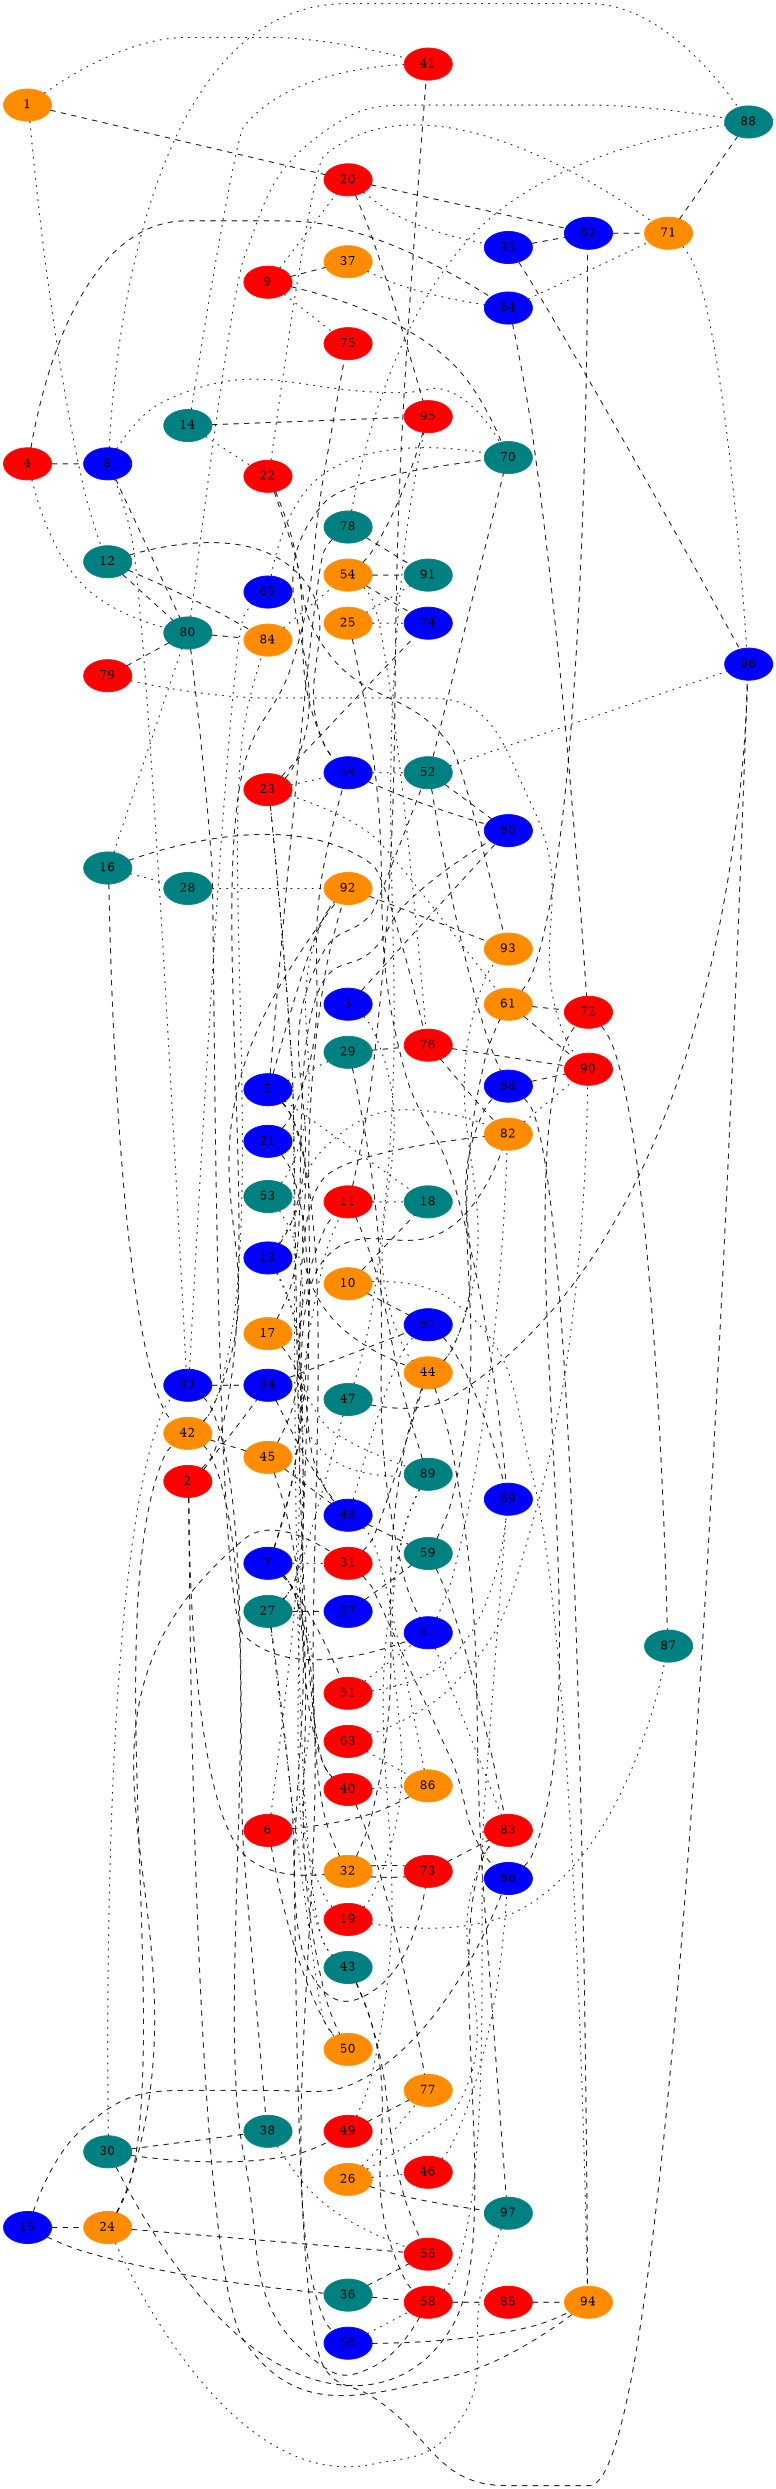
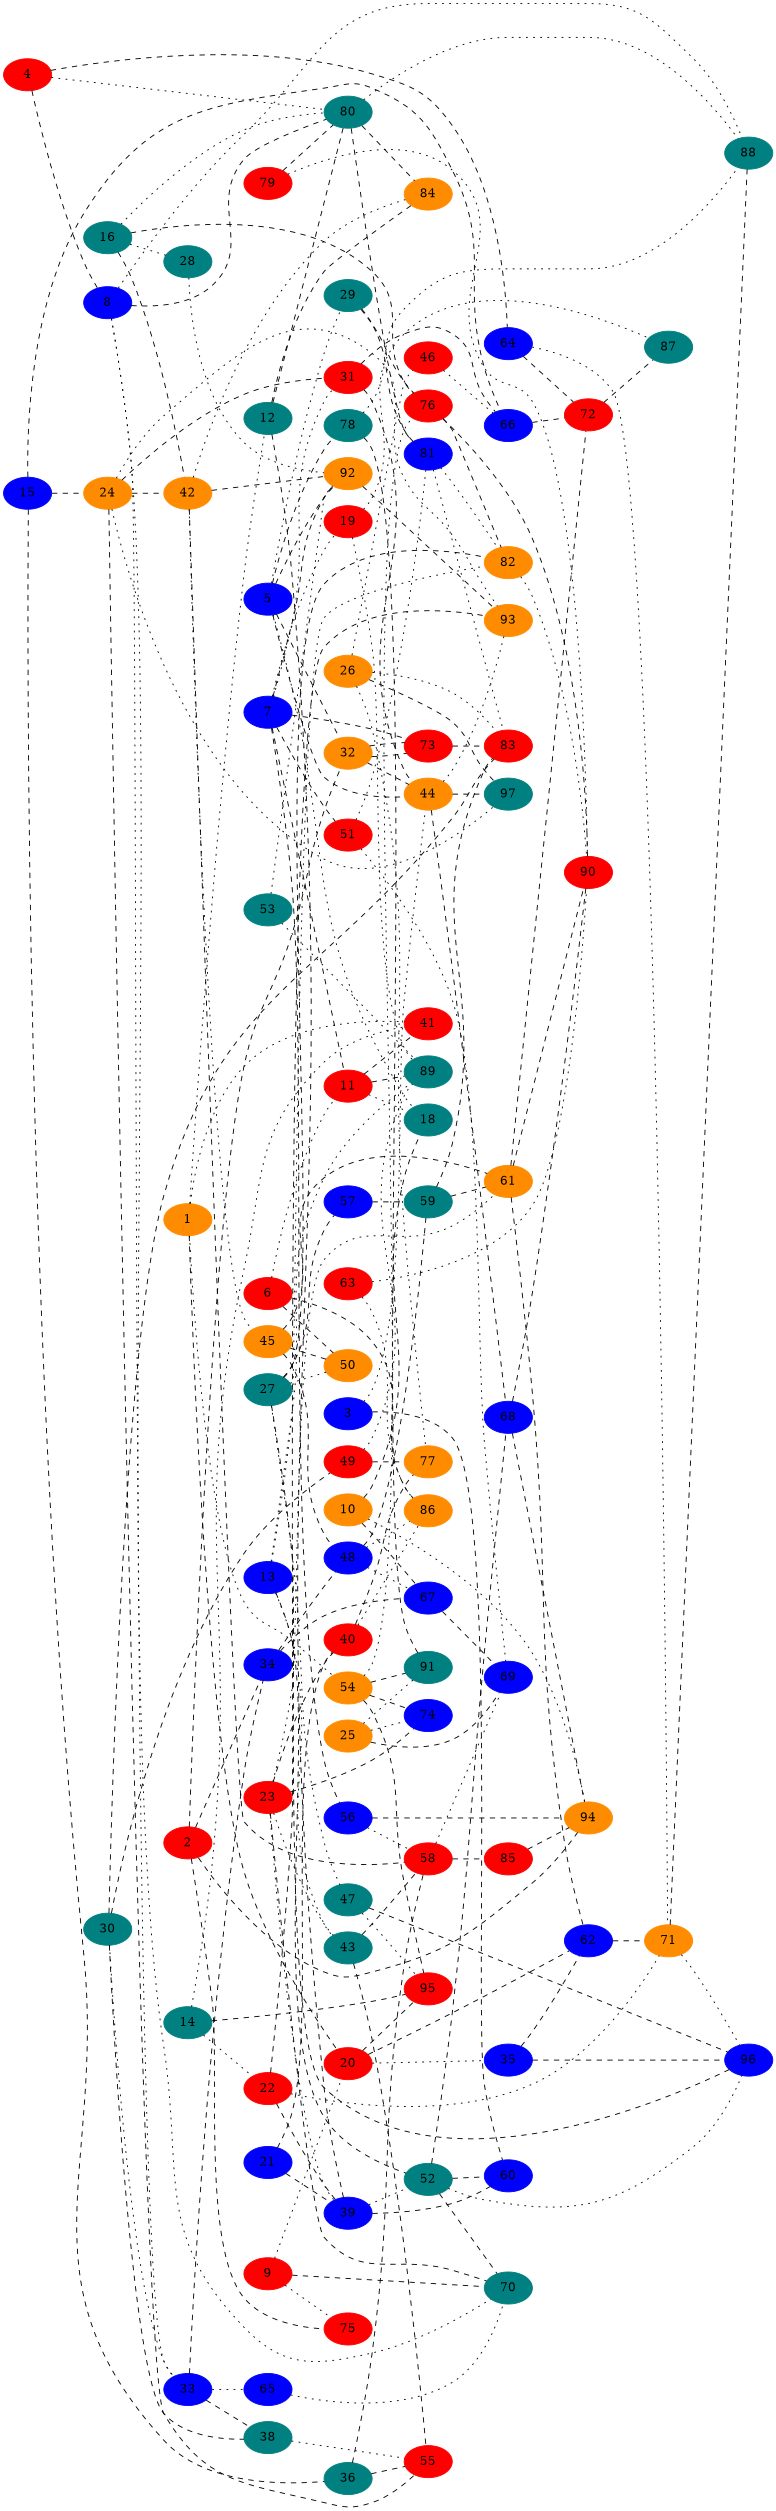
(348, 262) -> none
none -> (361, 346)
(308, 608) -> (203, 1406)
(320, 1185) -> (334, 1172)
(268, 1334) -> none
(229, 1446) -> (218, 1128)
